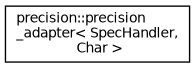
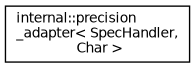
(98, 34) -> (98, 34)
